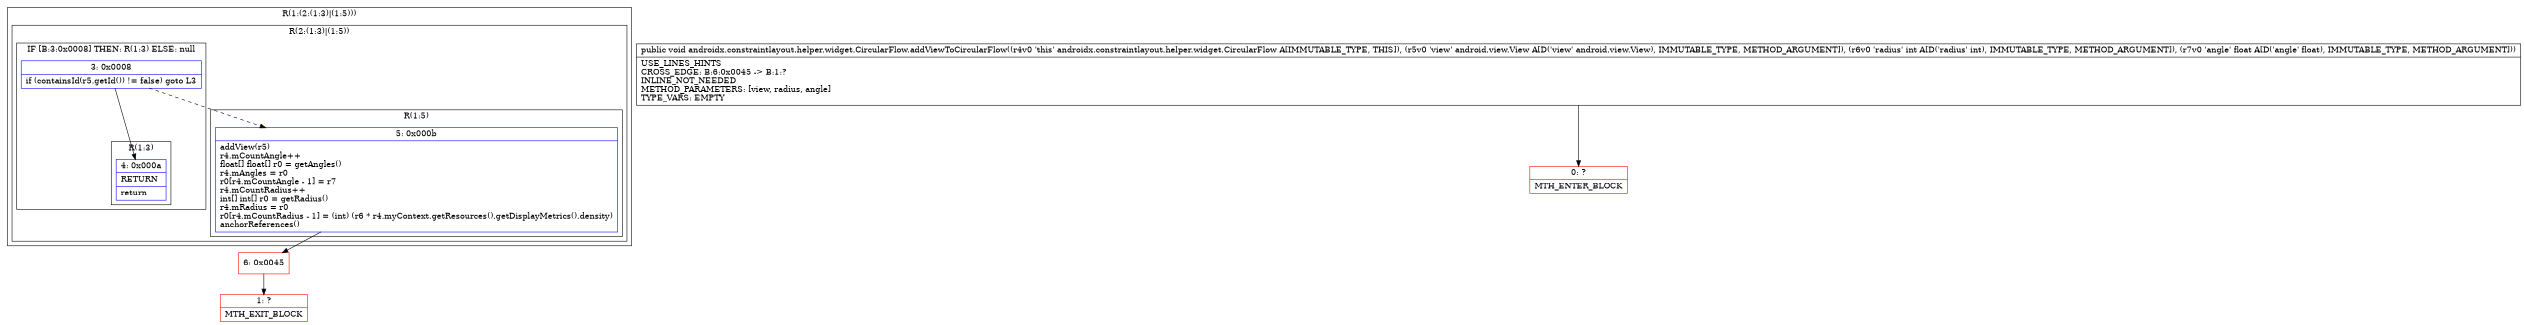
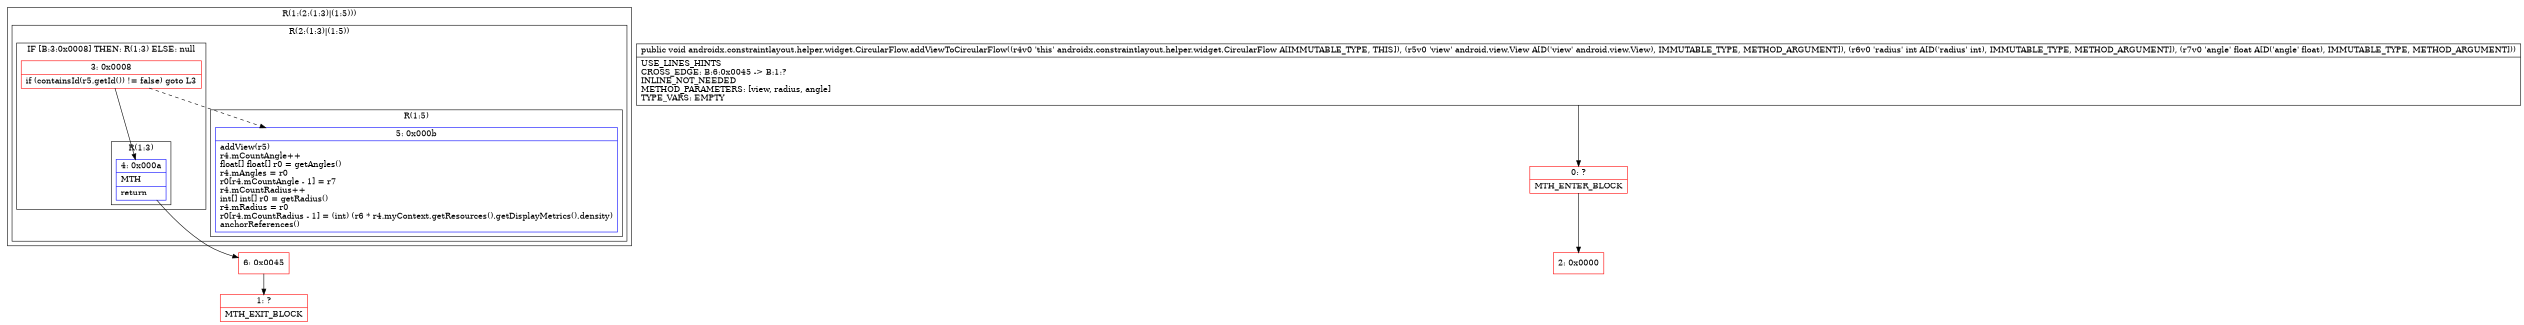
(111, 75) -> (111, 75)
(139, 179) -> (131, 179)
(304, 241) -> (191, 234)
none -> (1579, 263)
